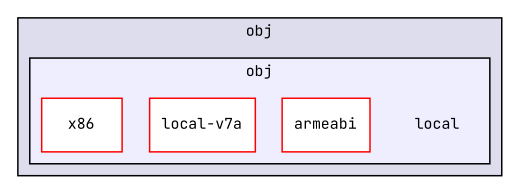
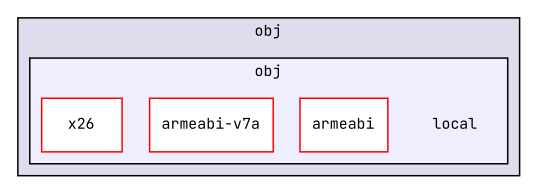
(82, 125) -> (82, 125)
(202, 125) -> (211, 125)
